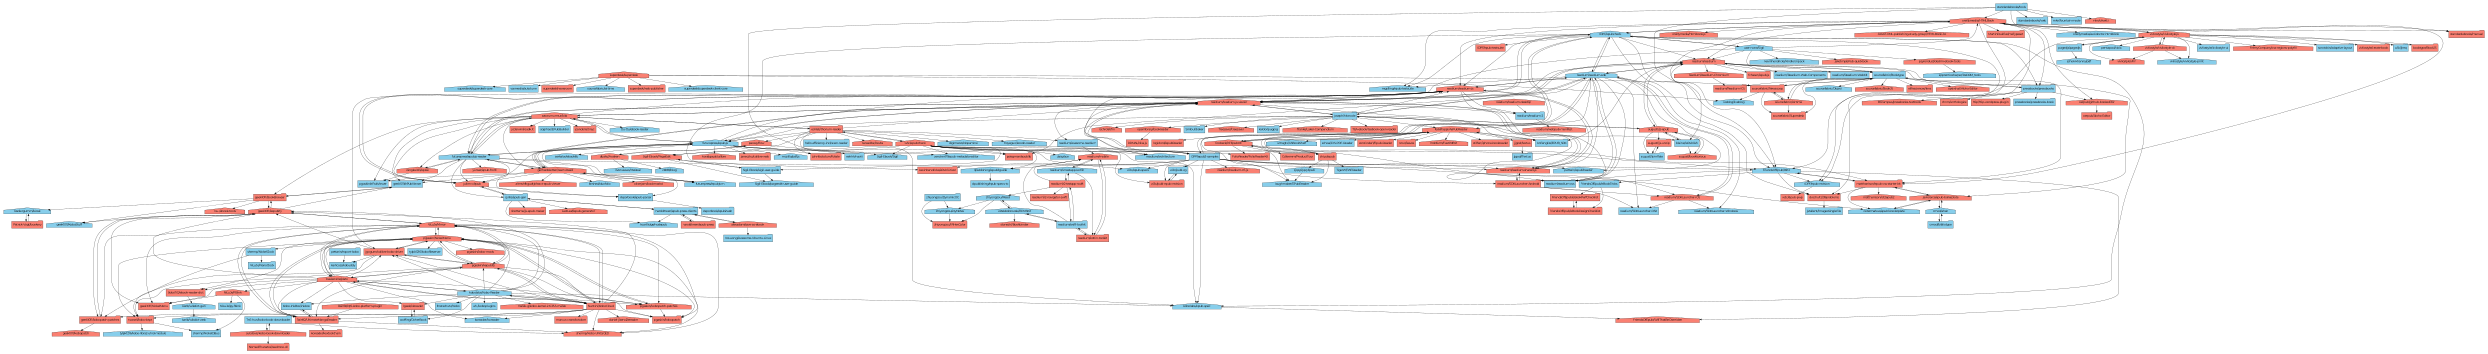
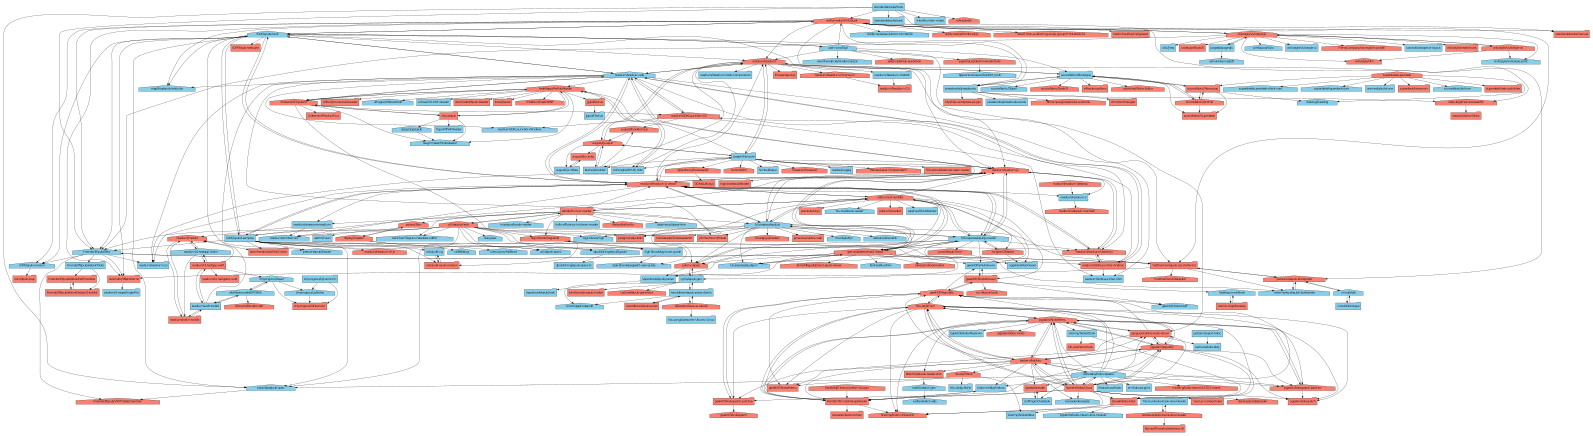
(1698, 139) -> (661, 123)
(262, 266) -> (1081, 347)
